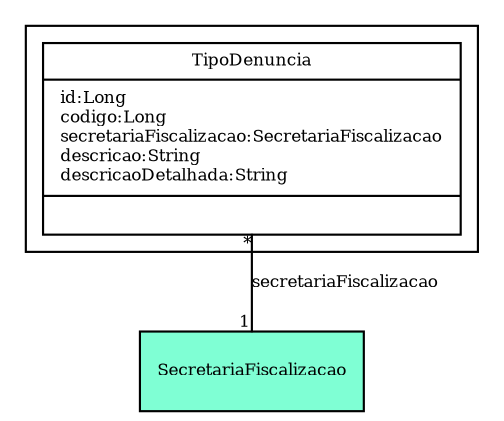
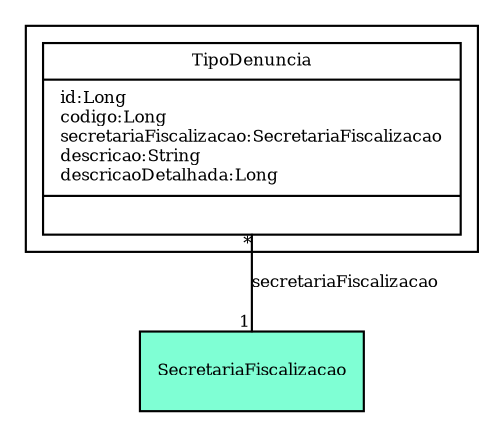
(174, 175) -> (170, 175)
